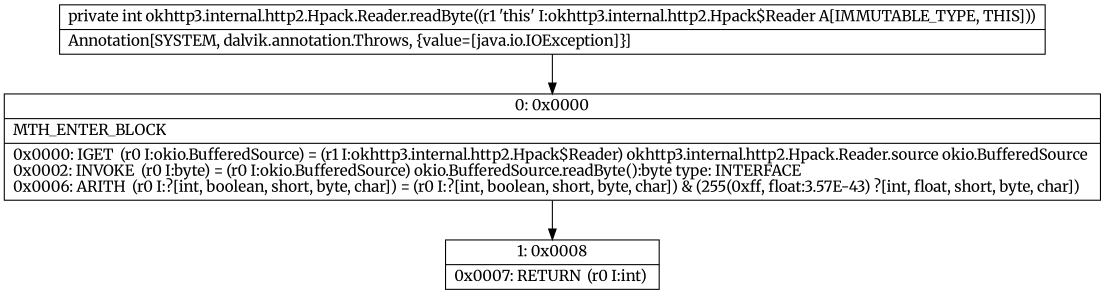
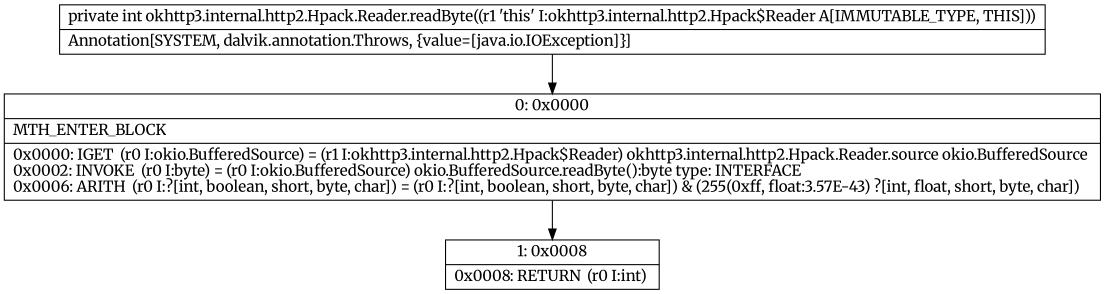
(552, 276) -> (552, 276)
